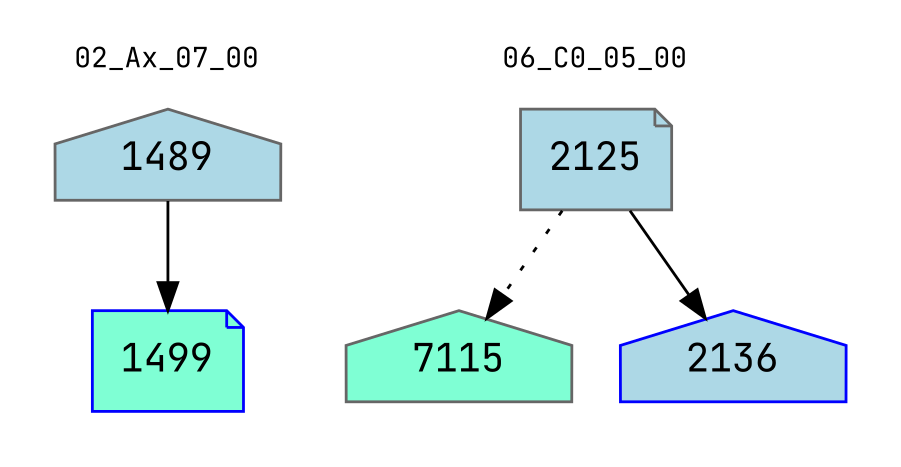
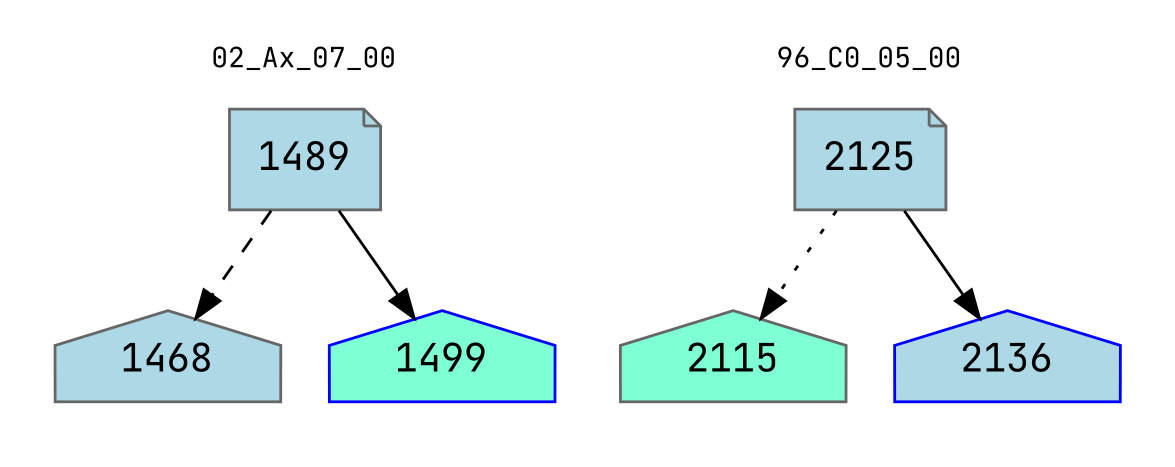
(596, 60) -> (870, 60)
(168, 160) -> (305, 160)
none -> (168, 361)
(168, 361) -> (442, 361)
(459, 361) -> (733, 361)
